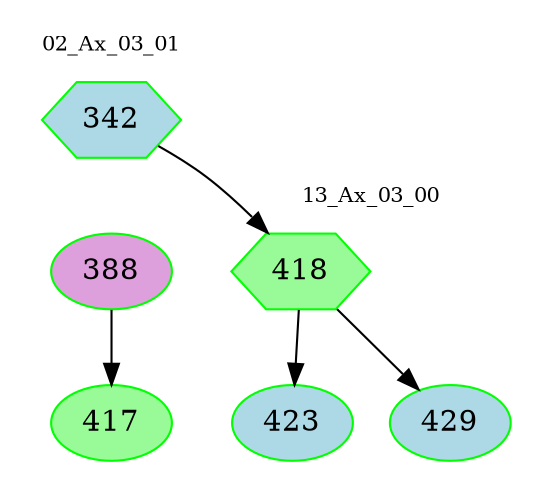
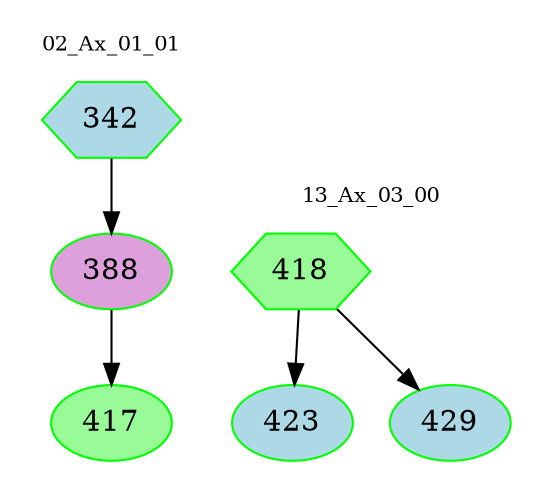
(112, 45) -> (112, 45)
(228, 195) -> (112, 185)
